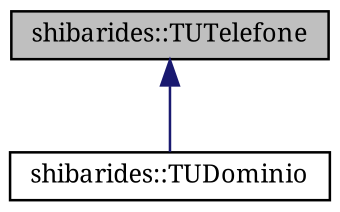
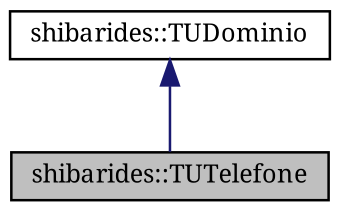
(170, 119) -> (170, 119)
